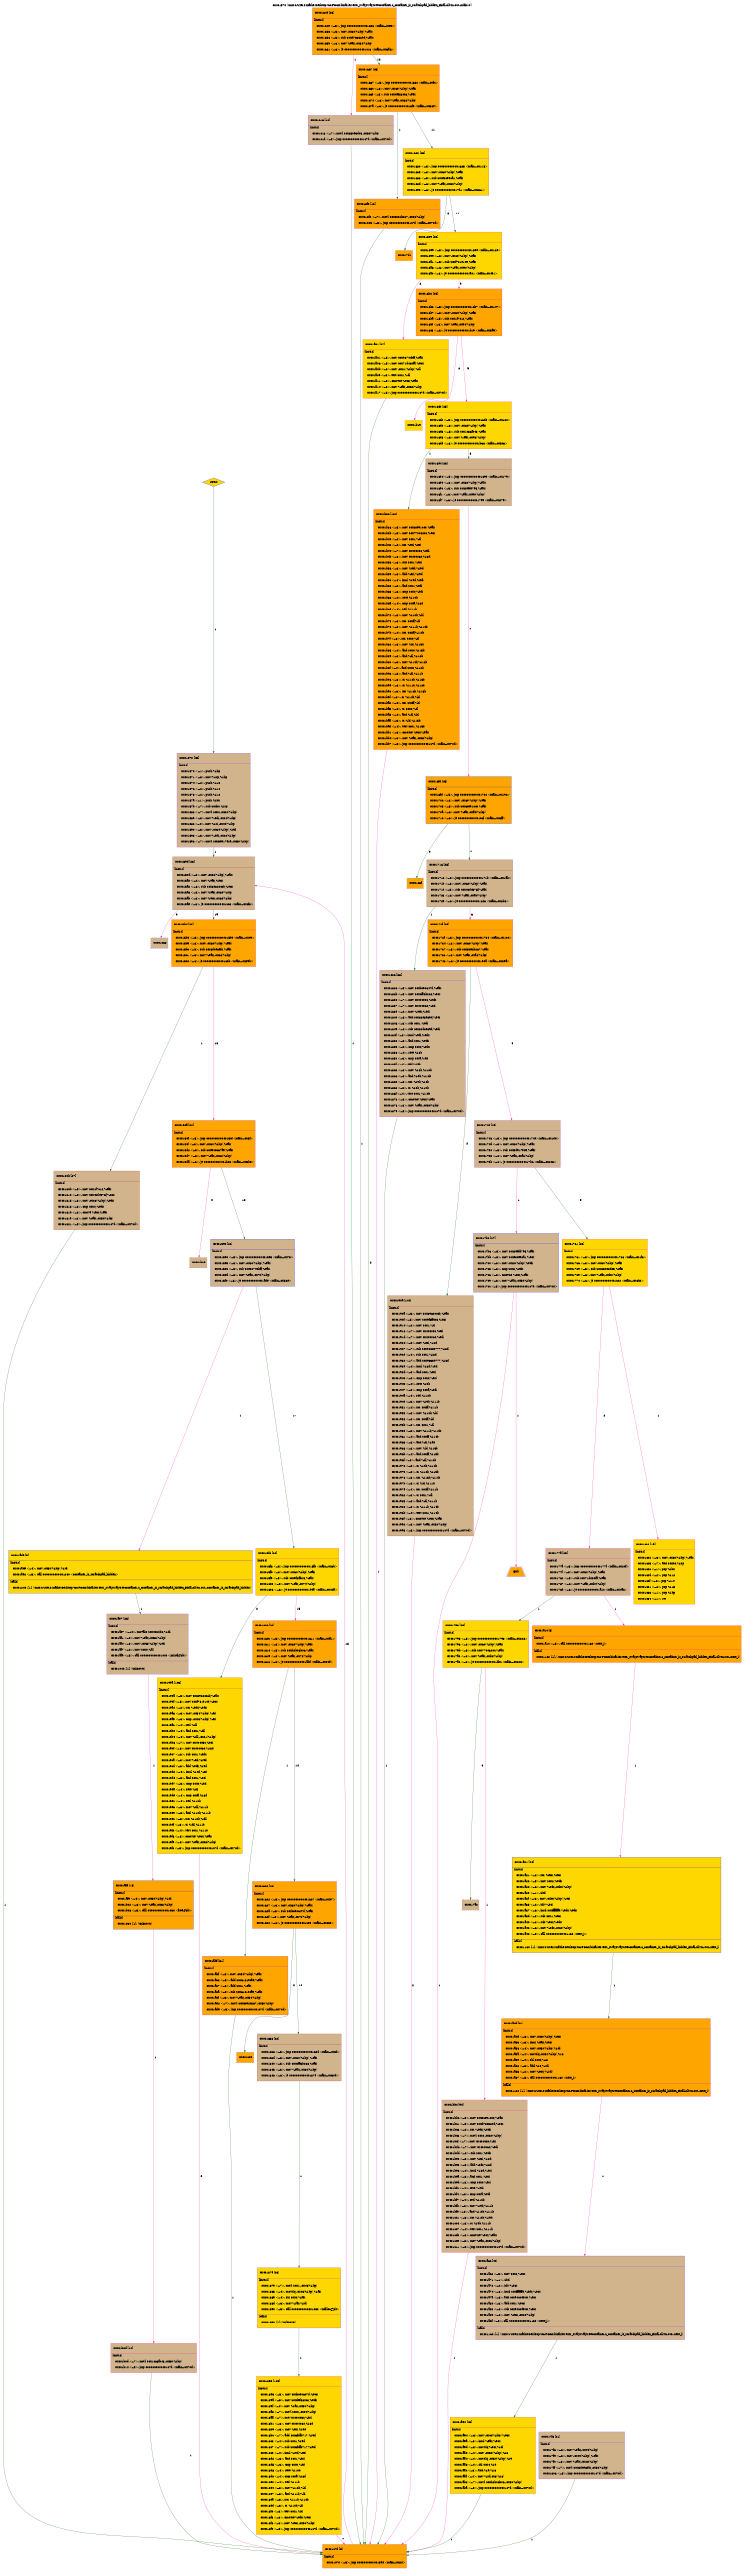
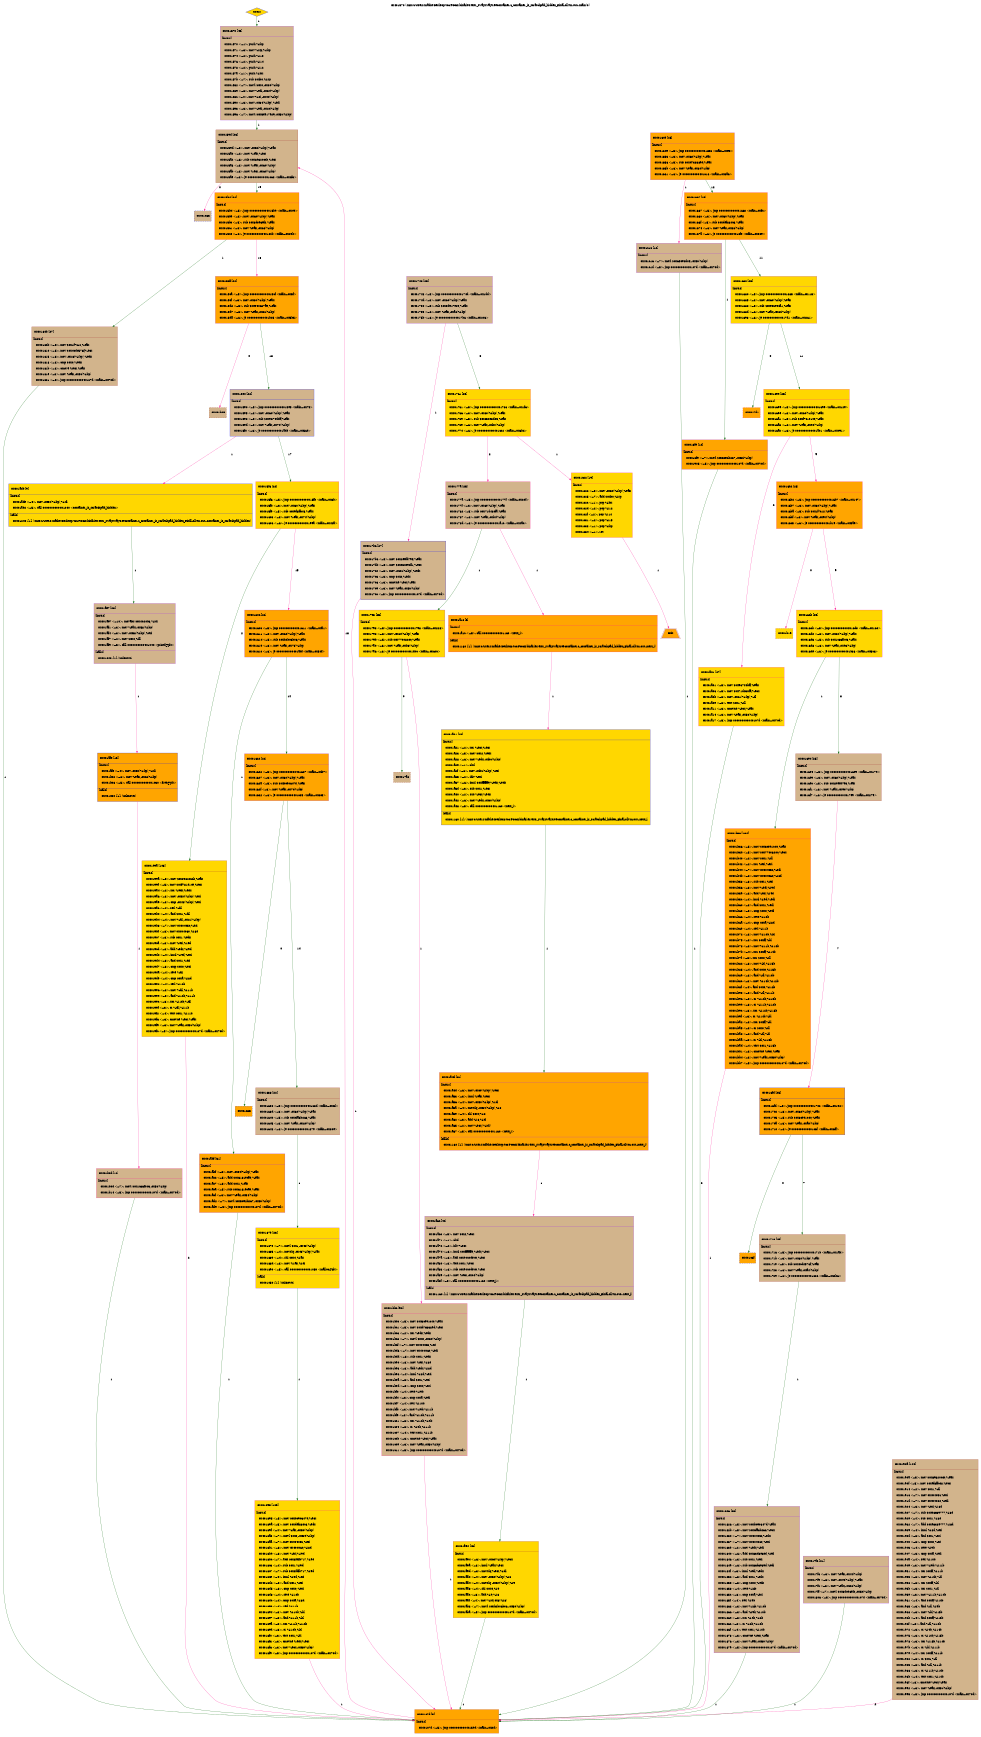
(470, 943) -> none
(516, 1428) -> (648, 581)
(343, 2540) -> (341, 1705)
